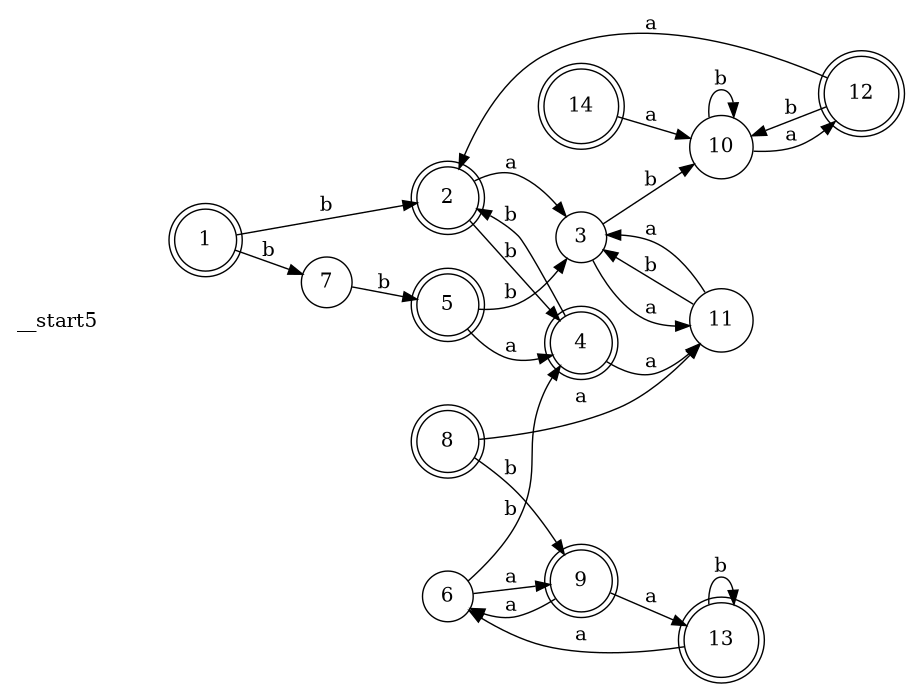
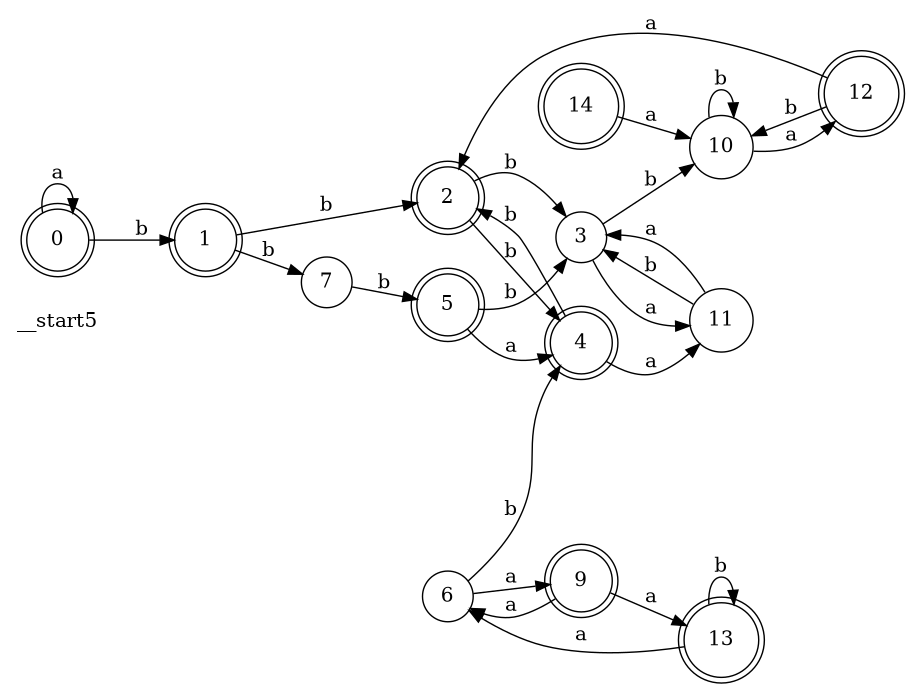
(511, 163) -> (511, 163)
none -> (58, 240)
(448, 441) -> none
